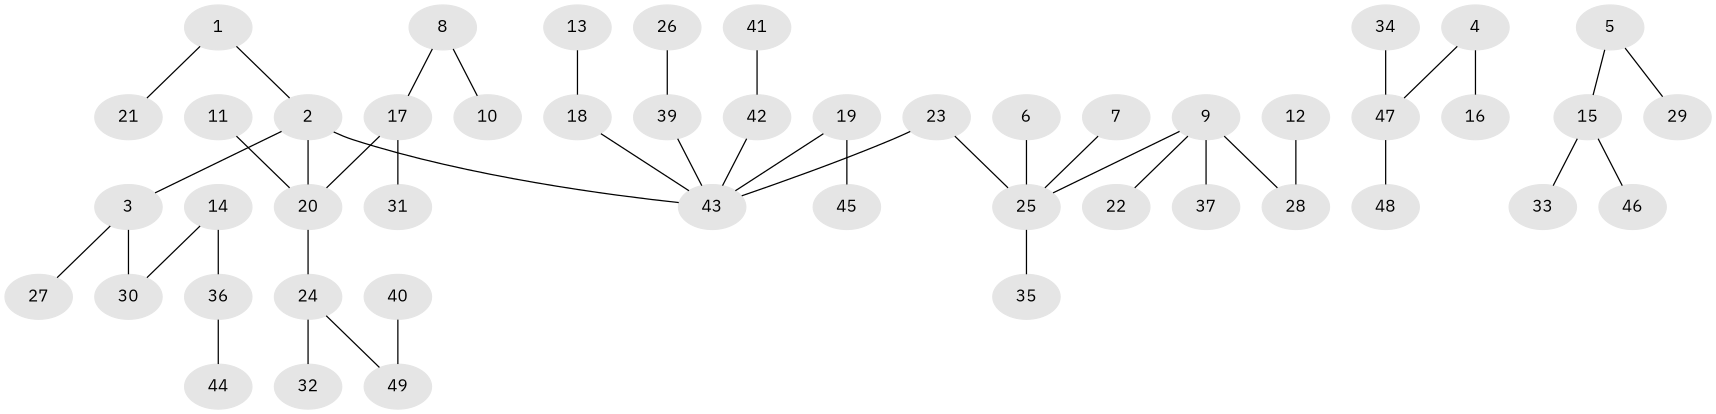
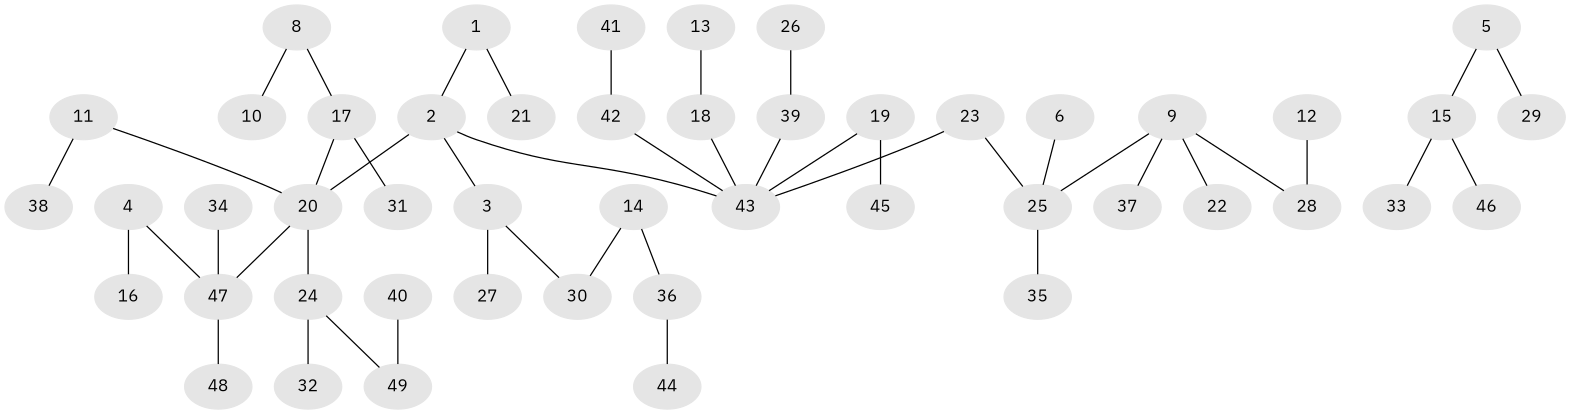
(1116, 117) -> none
none -> (39, 207)
none -> (263, 252)
